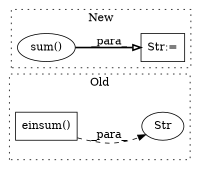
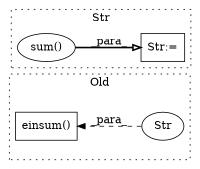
(101, 18) -> (101, 18)
(108, 143) -> (113, 126)
